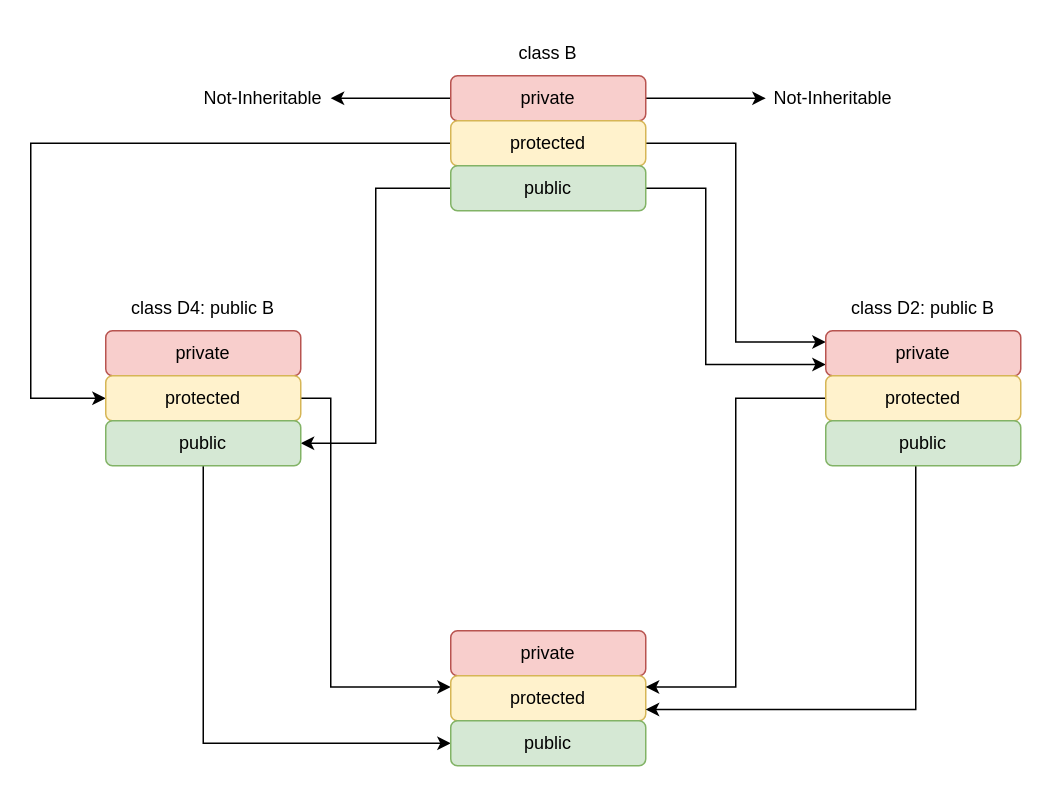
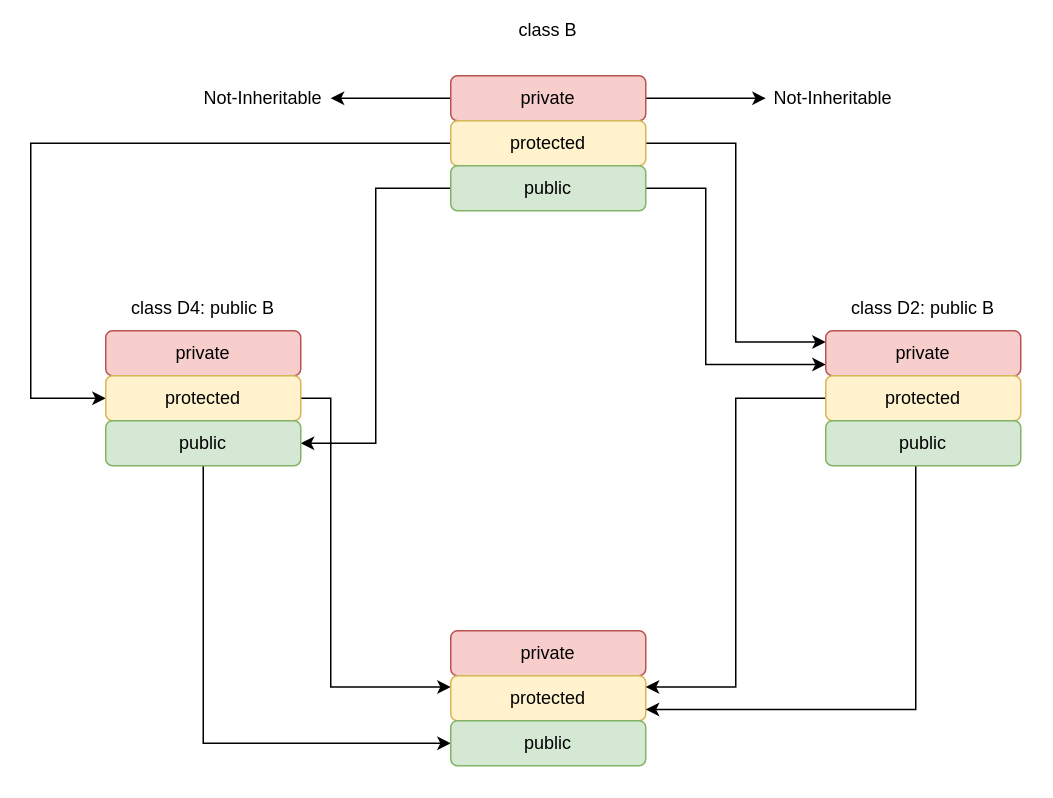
(548, 53) -> (548, 31)
